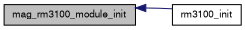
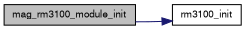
(159, 8) -> (149, 22)
